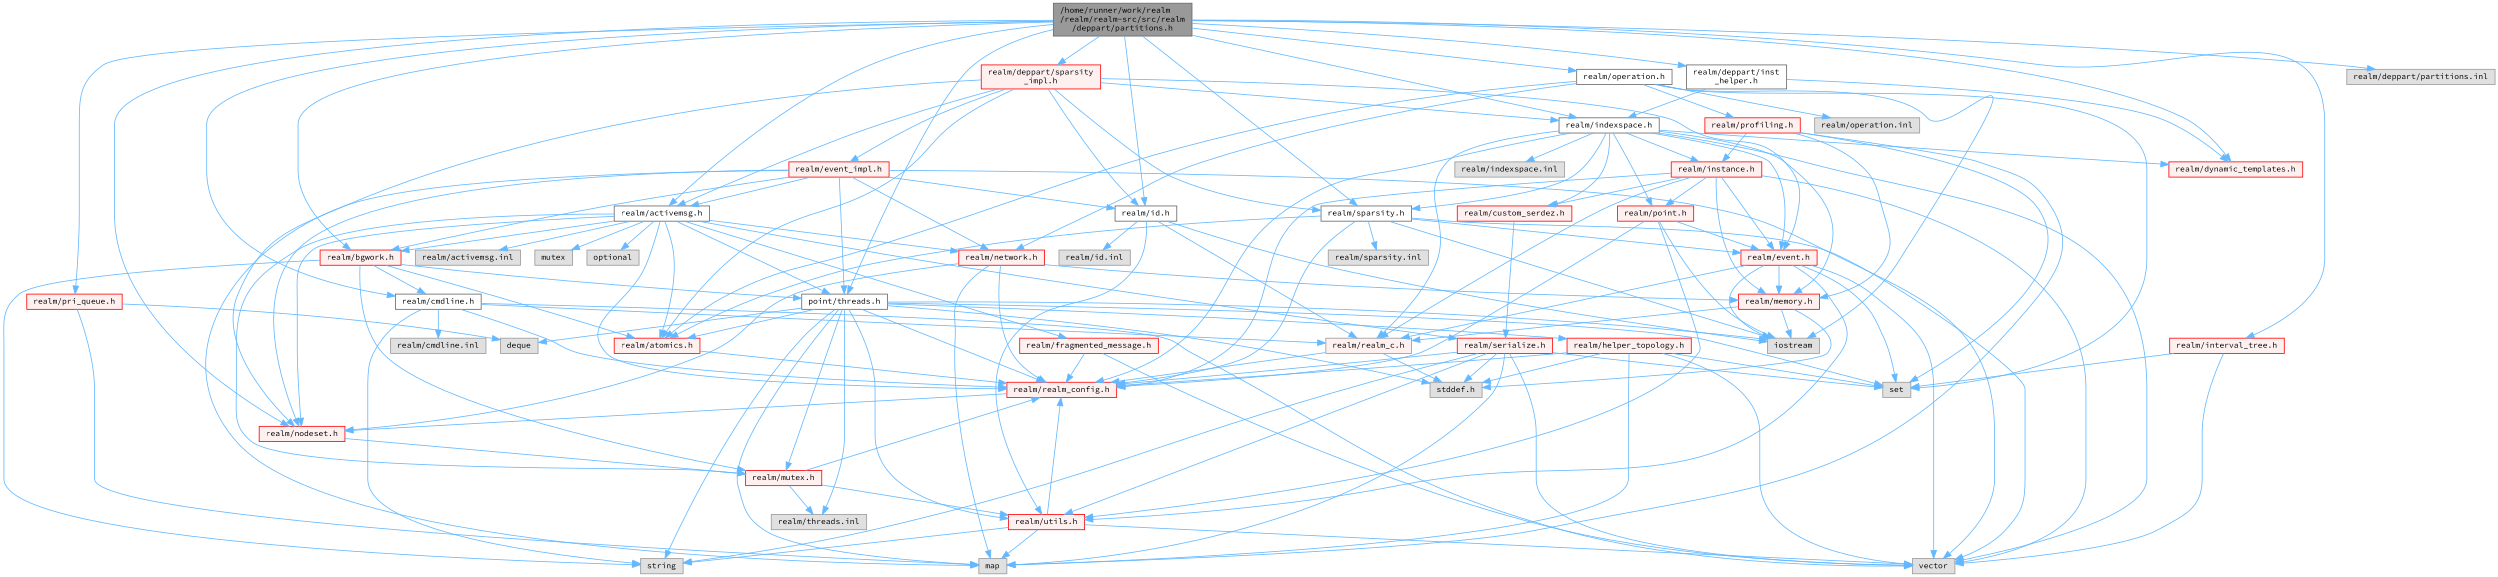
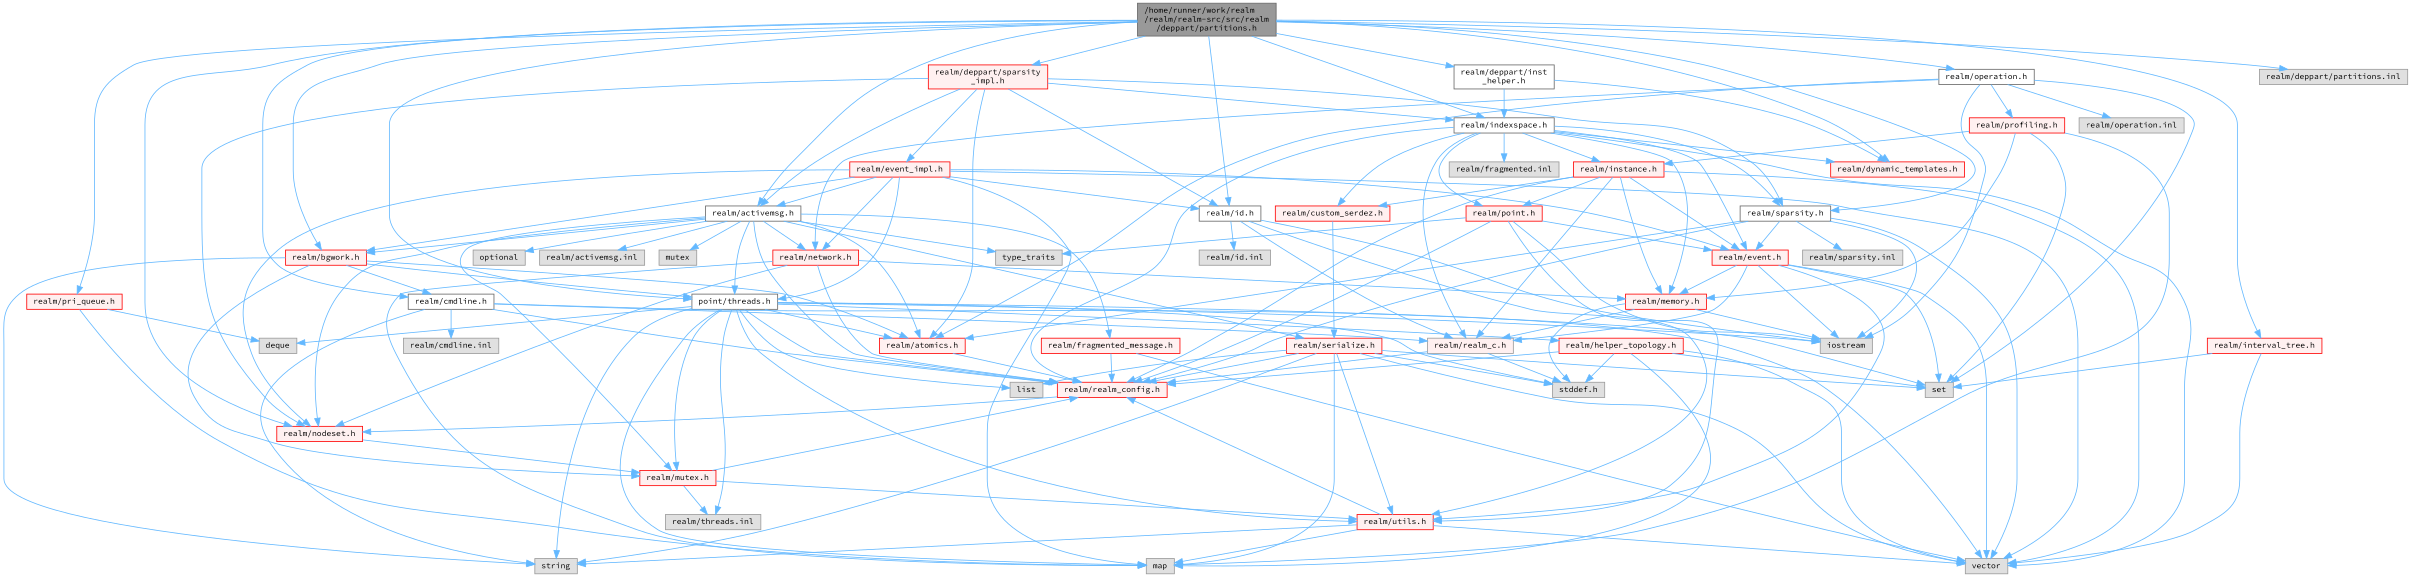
(1531, 98) -> (1397, 188)
(1510, 169) -> (1504, 169)
none -> (1029, 258)
none -> (1026, 390)
